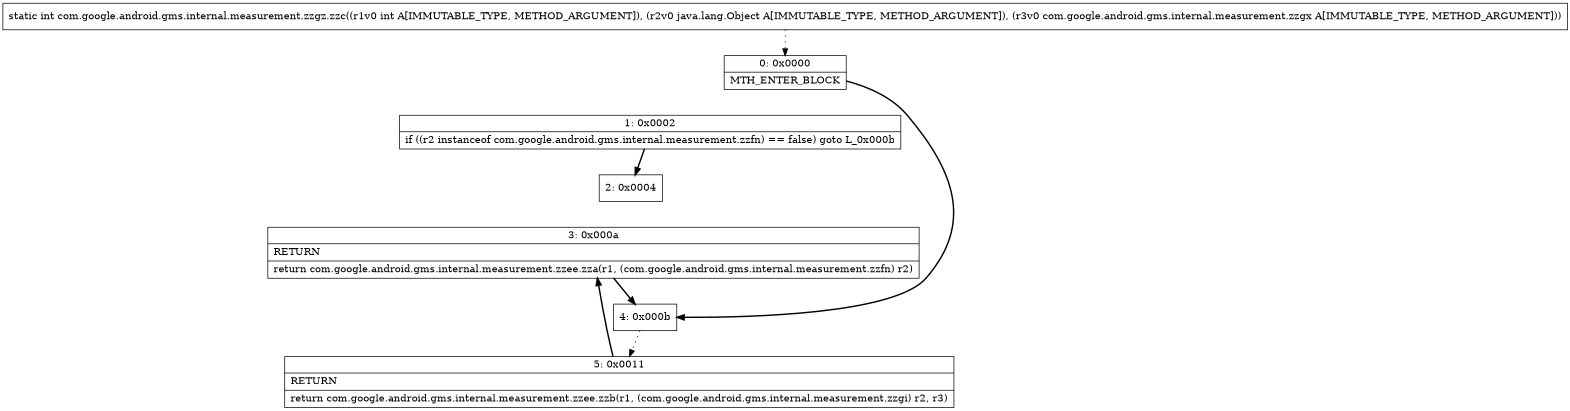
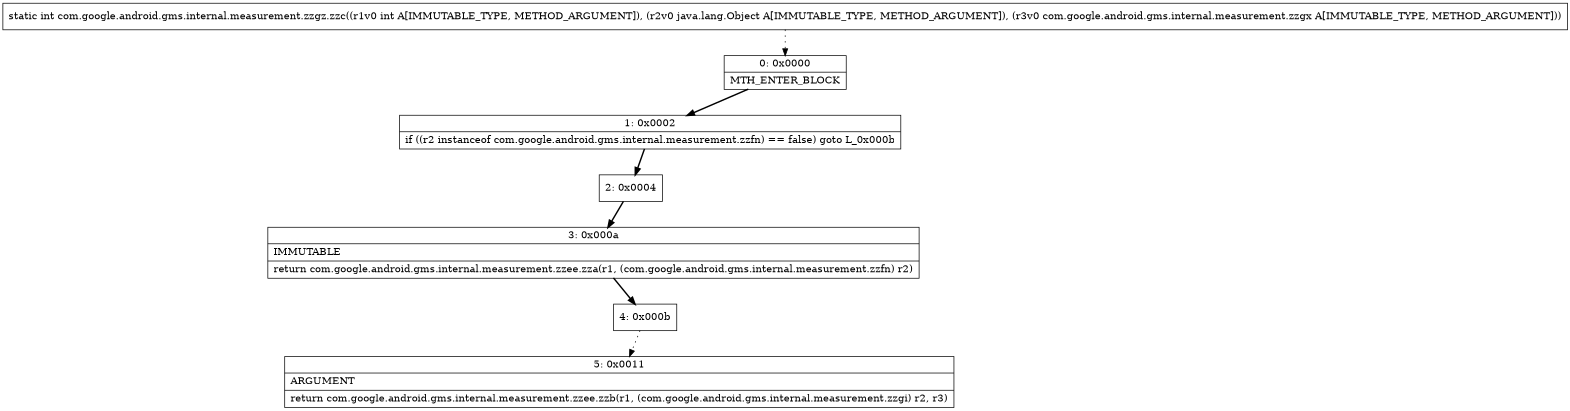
(297, 252) -> (307, 252)
(927, 276) -> (721, 101)
(605, 321) -> (618, 211)
(314, 381) -> (323, 381)
